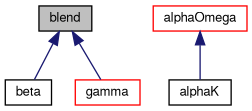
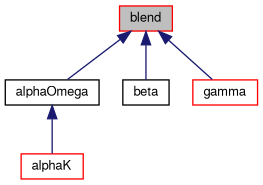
(65, 18) -> (146, 18)
(200, 18) -> (52, 92)
none -> (94, 59)
(200, 92) -> (52, 166)
